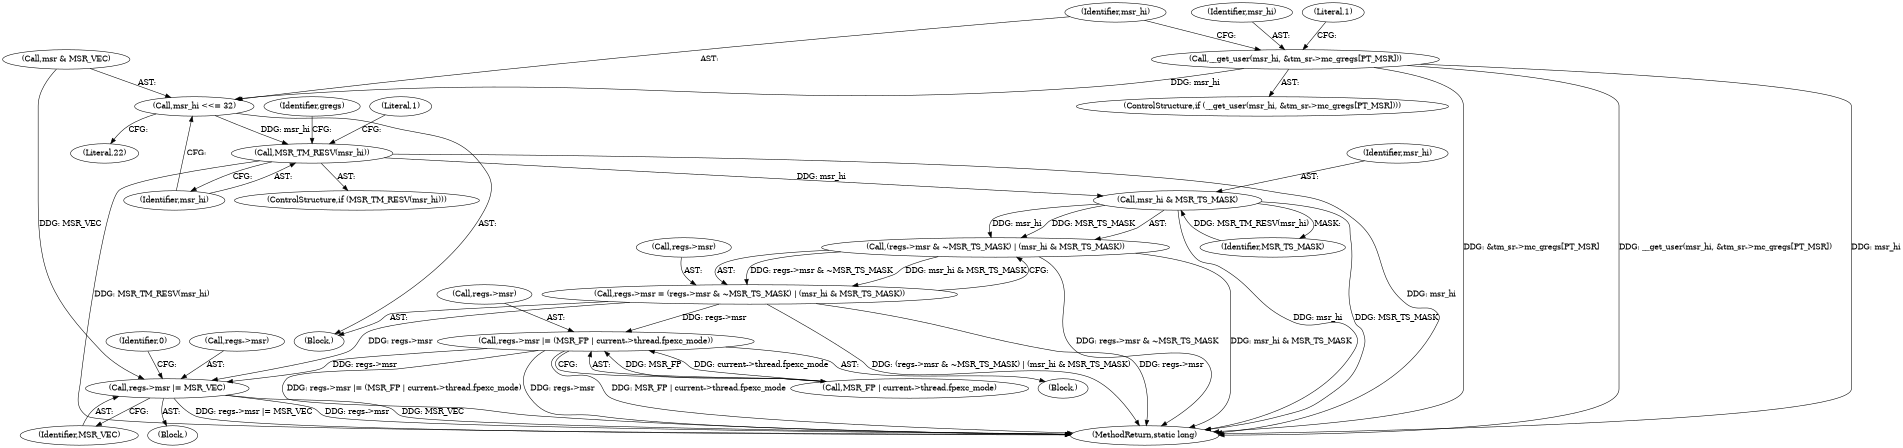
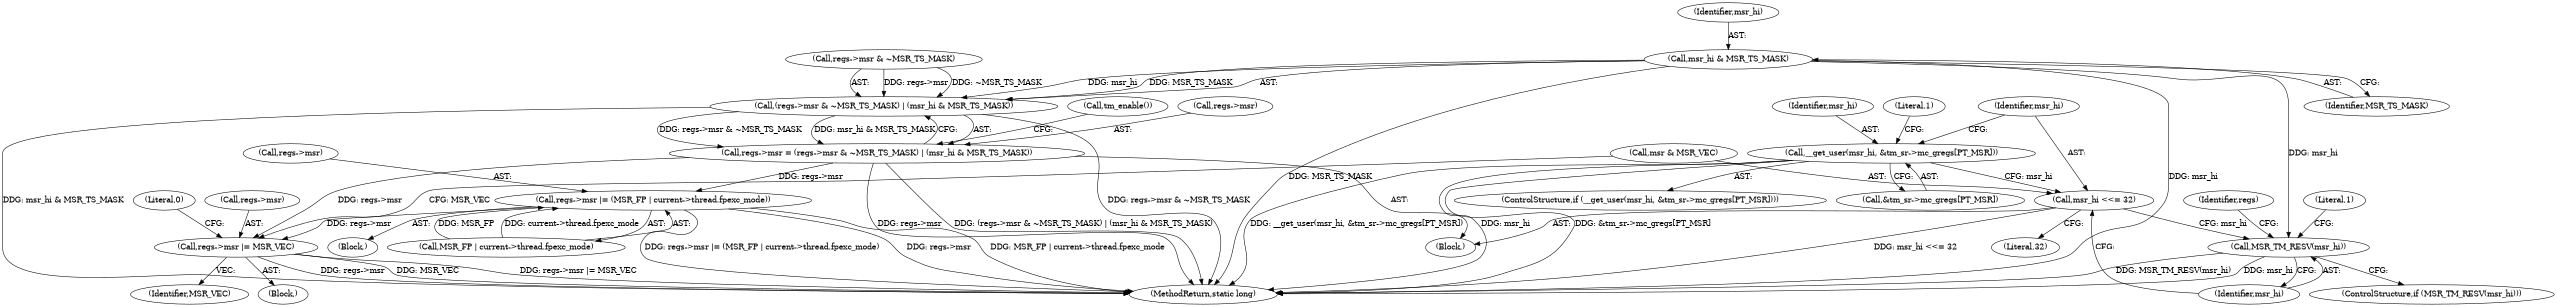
none -> (884, 59)
(1195, 83) -> (2028, 177)
(312, 106) -> (2229, 200)
none -> (1118, 106)
(285, 130) -> (2223, 224)
(105, 153) -> (2026, 247)
(348, 177) -> (2380, 271)
(741, 177) -> (2122, 74)
none -> (1930, 200)
(70, 224) -> (460, 200)
(1252, 224) -> (2334, 83)
(1329, 224) -> (2371, 83)
none -> (1670, 266)
(143, 341) -> (164, 200)
(569, 365) -> (658, 224)
(95, 408) -> none
(140, 412) -> (227, 271)
